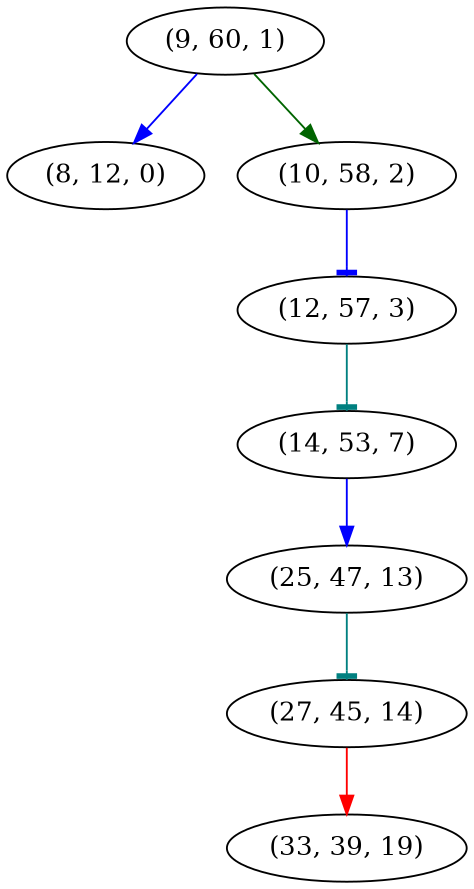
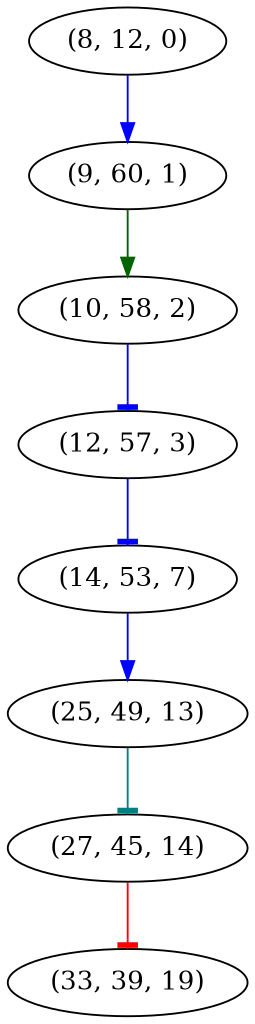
(172, 101) -> (128, 99)
(347, 373) -> (128, 507)
(347, 579) -> (128, 714)
(347, 772) -> (128, 911)
